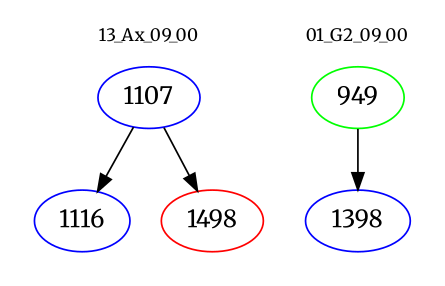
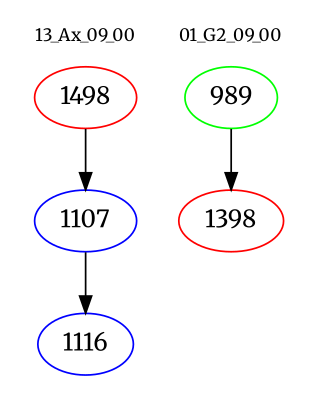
(358, 98) -> (231, 98)
(177, 152) -> (86, 151)
(358, 221) -> (231, 221)
